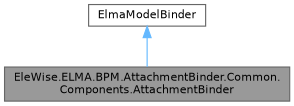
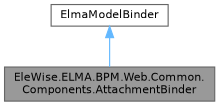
(147, 84) -> (110, 84)
